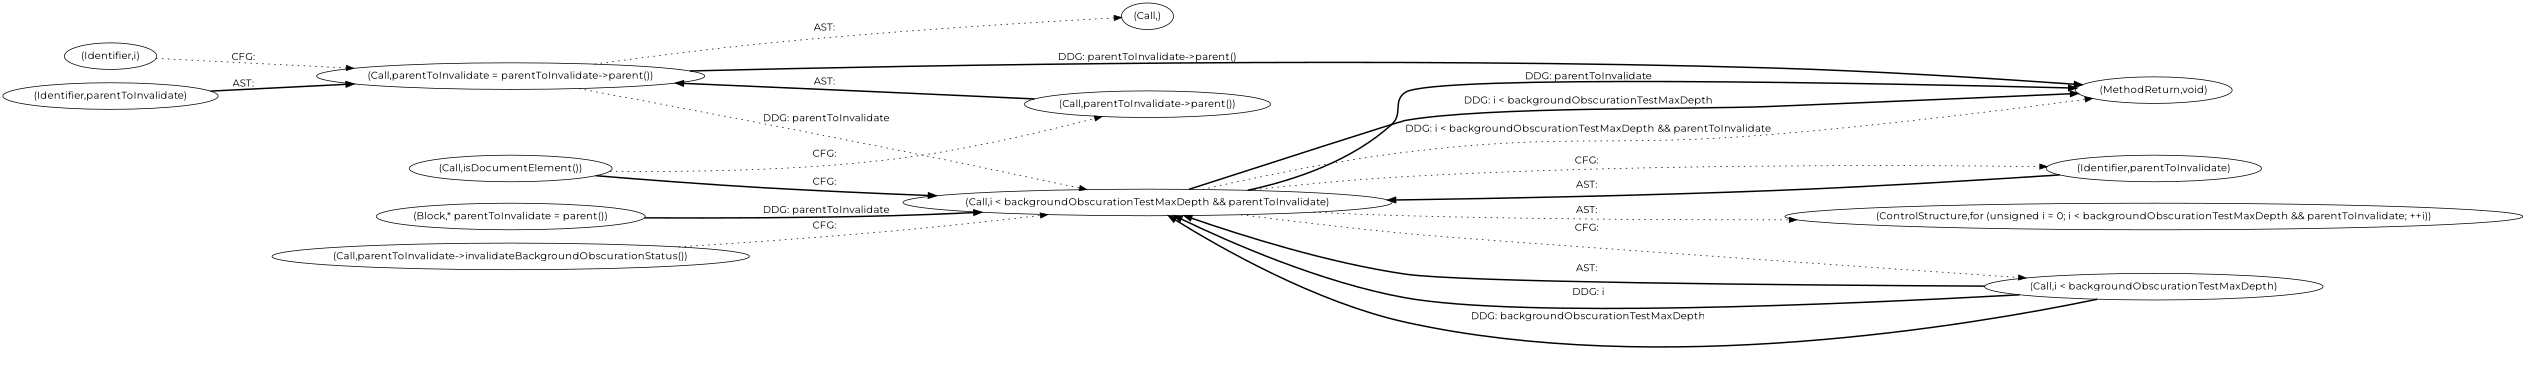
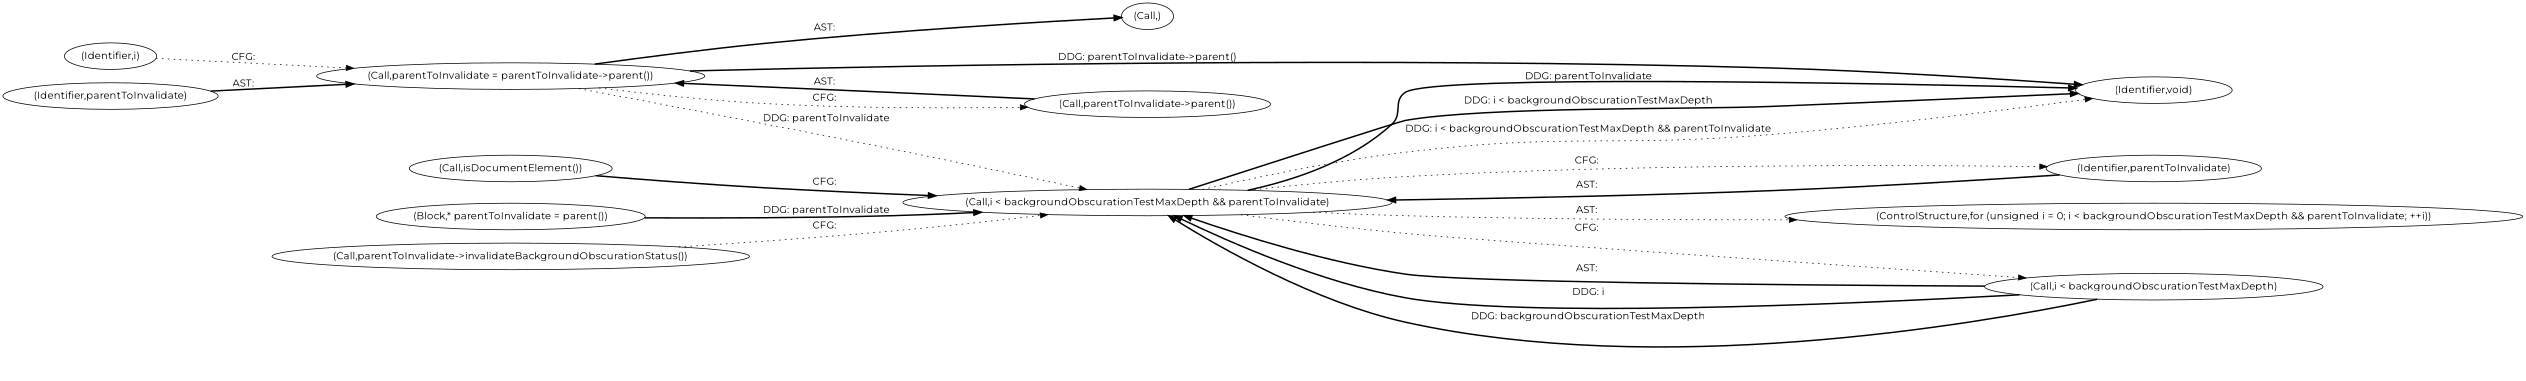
(854, 35) -> (854, 35)
(2154, 90) -> (2154, 90)
(854, 163) -> (809, 106)
